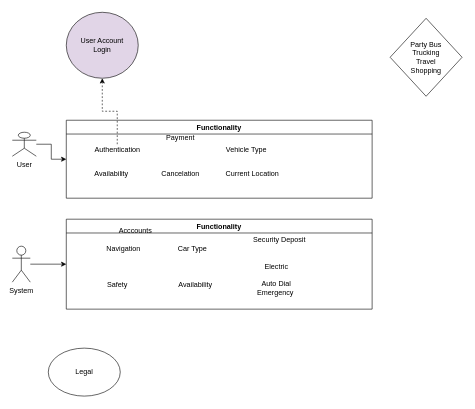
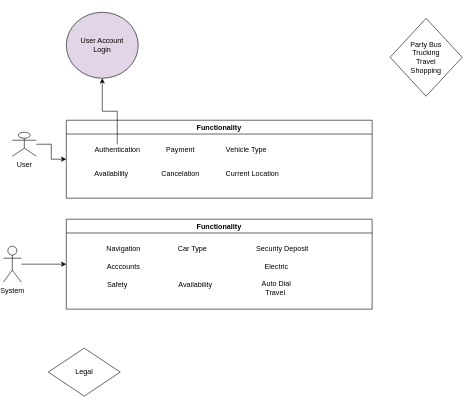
(111, 111) -> (111, 111)
(180, 138) -> (180, 150)
(135, 231) -> (123, 267)
(279, 240) -> (282, 249)
(21, 264) -> (12, 264)
(277, 288) -> (277, 288)
(84, 372) -> (84, 372)
